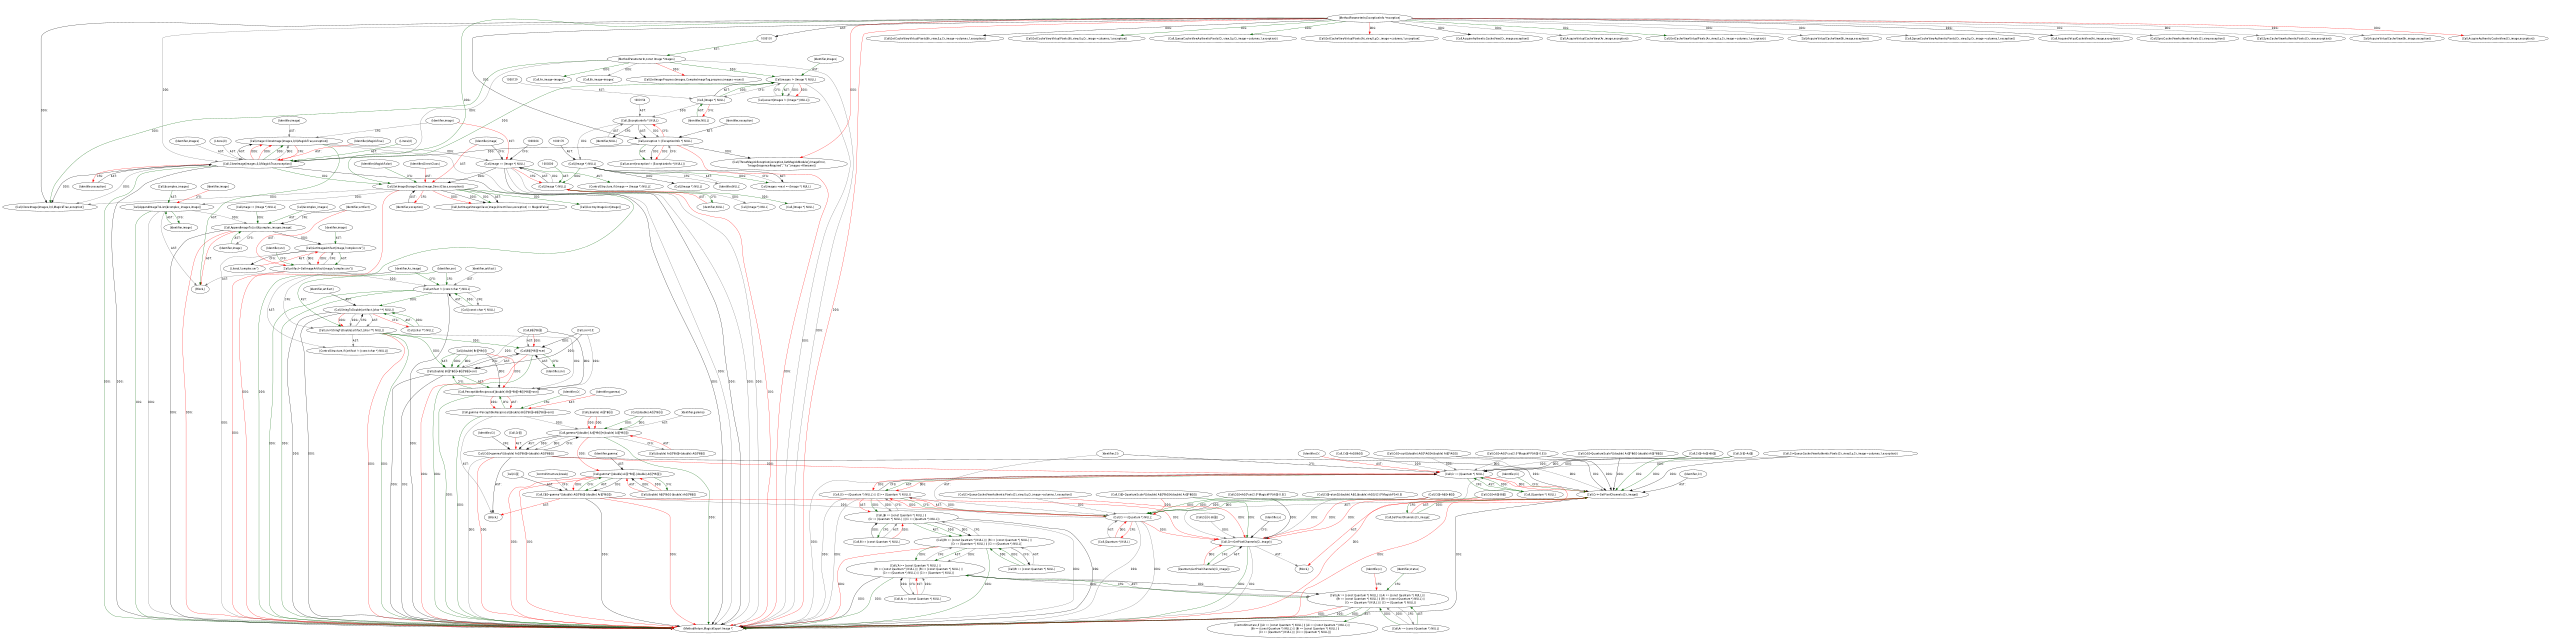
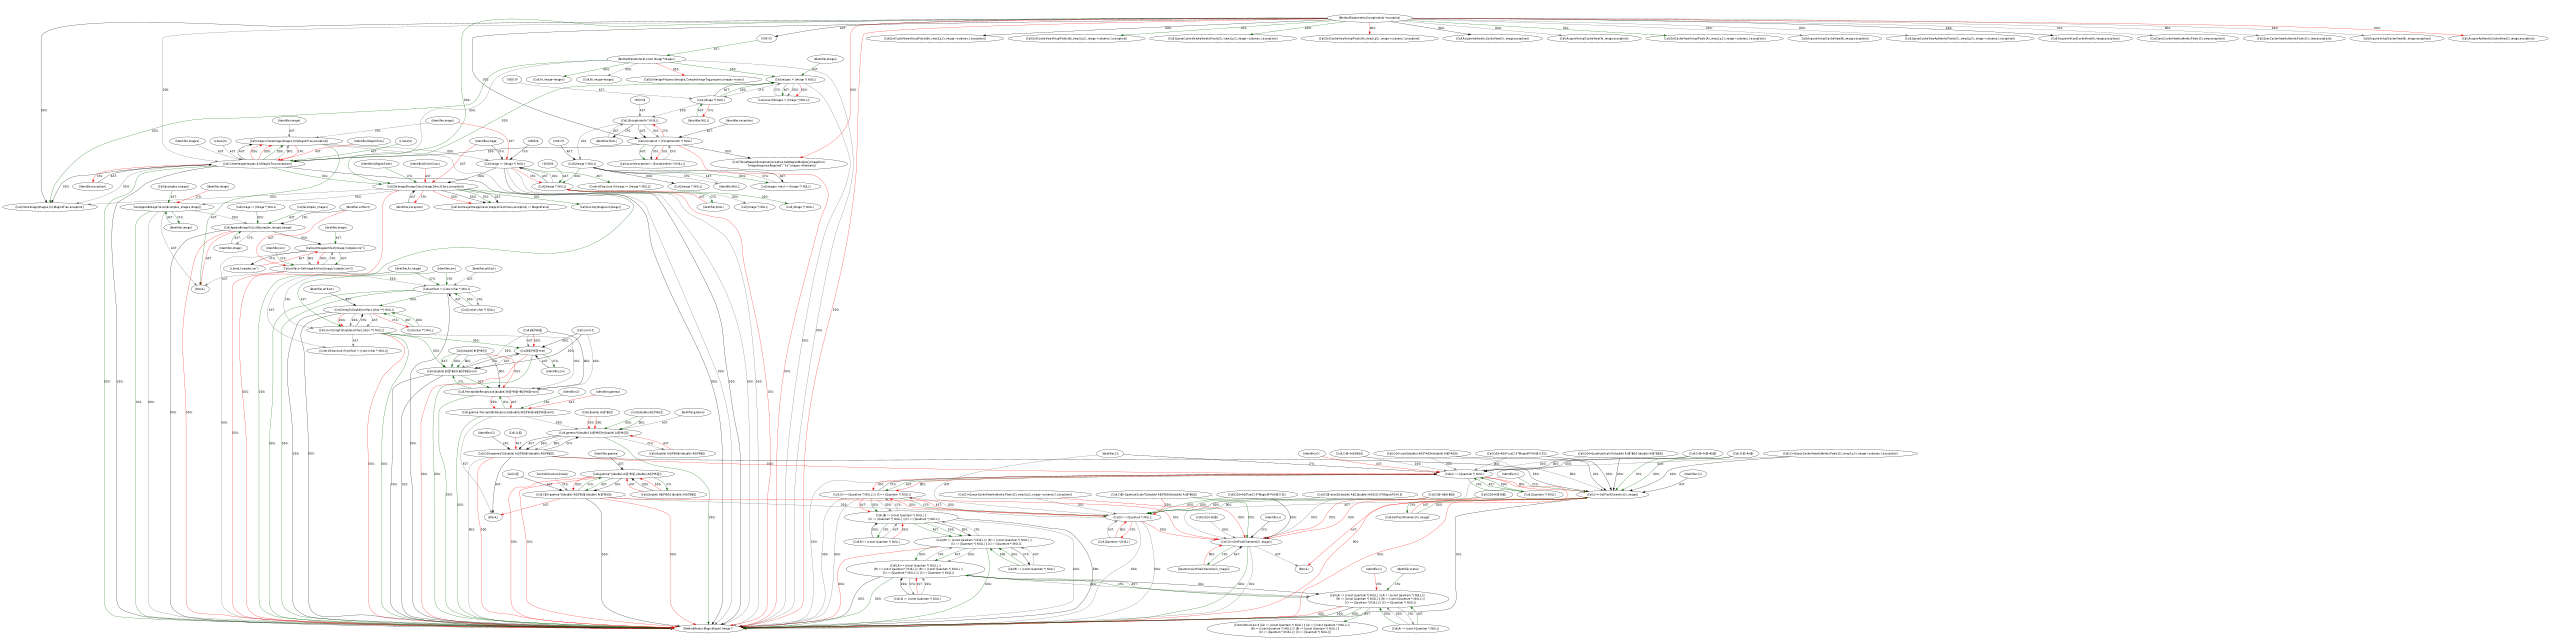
(578, 455) -> none
